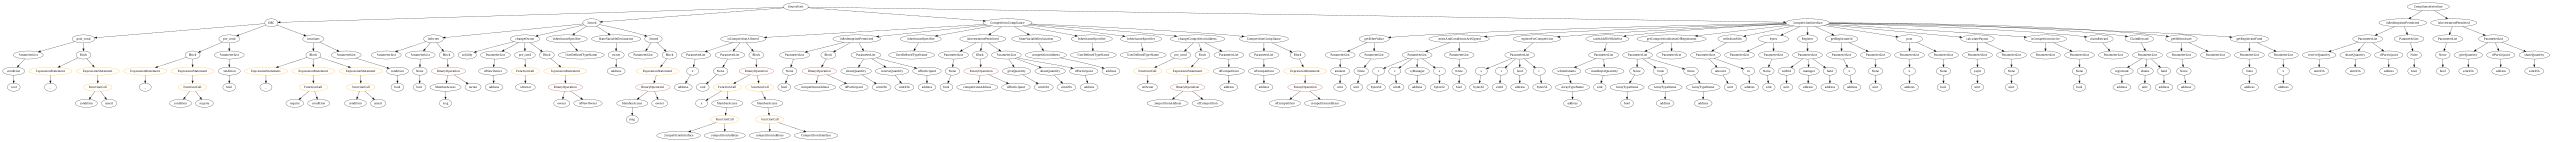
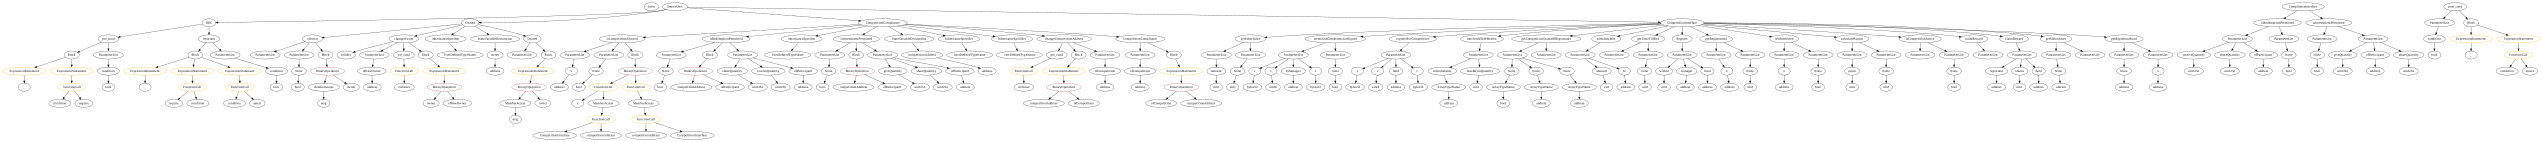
none -> (651, 7)
(181, 31) -> none
(1774, 39) -> (1648, 39)
(1910, 39) -> (1784, 39)
